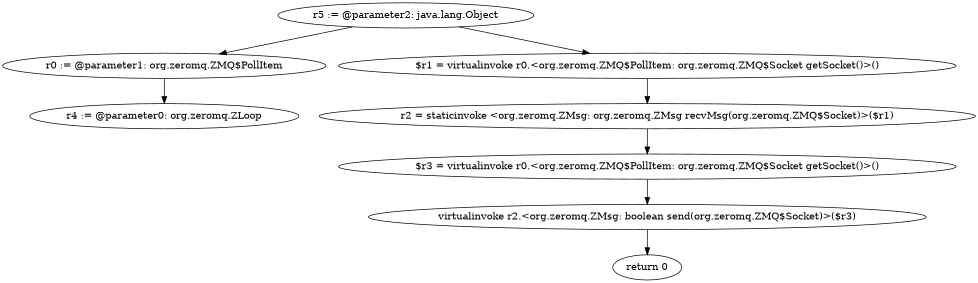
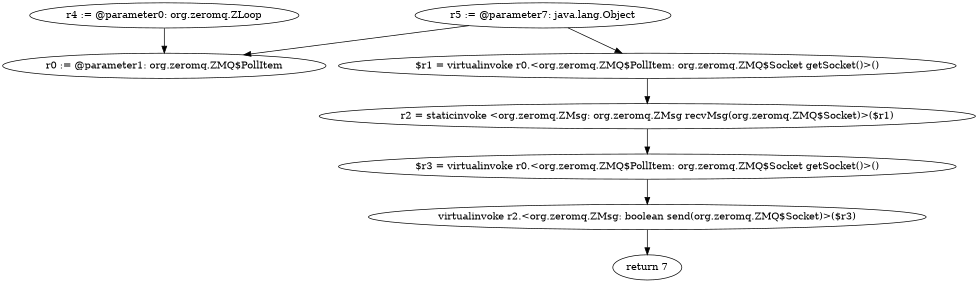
(406, 15) -> (543, 15)
(164, 88) -> (164, 37)
(647, 267) -> (647, 267)
